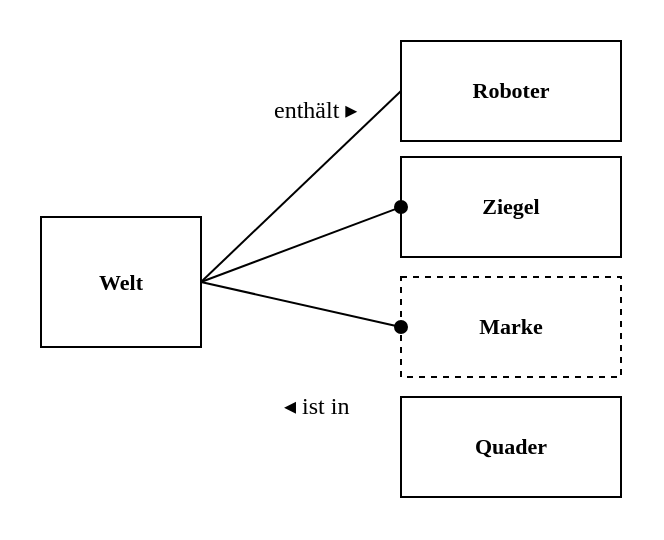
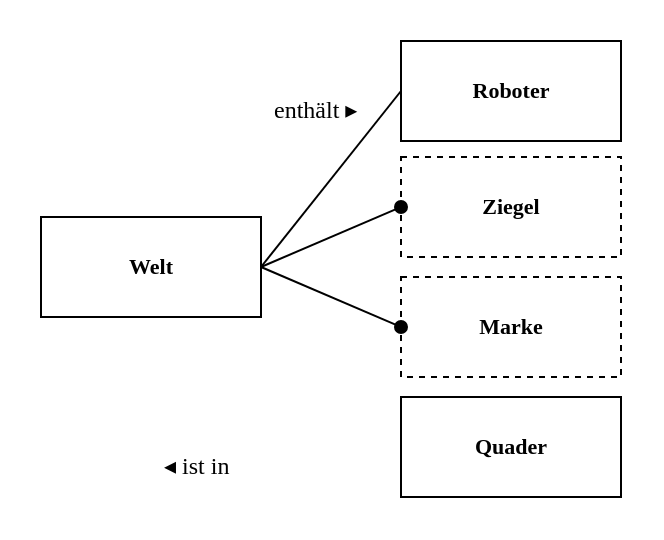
(511, 207) -> (511, 207)
(121, 282) -> (151, 267)
(341, 407) -> (221, 467)
